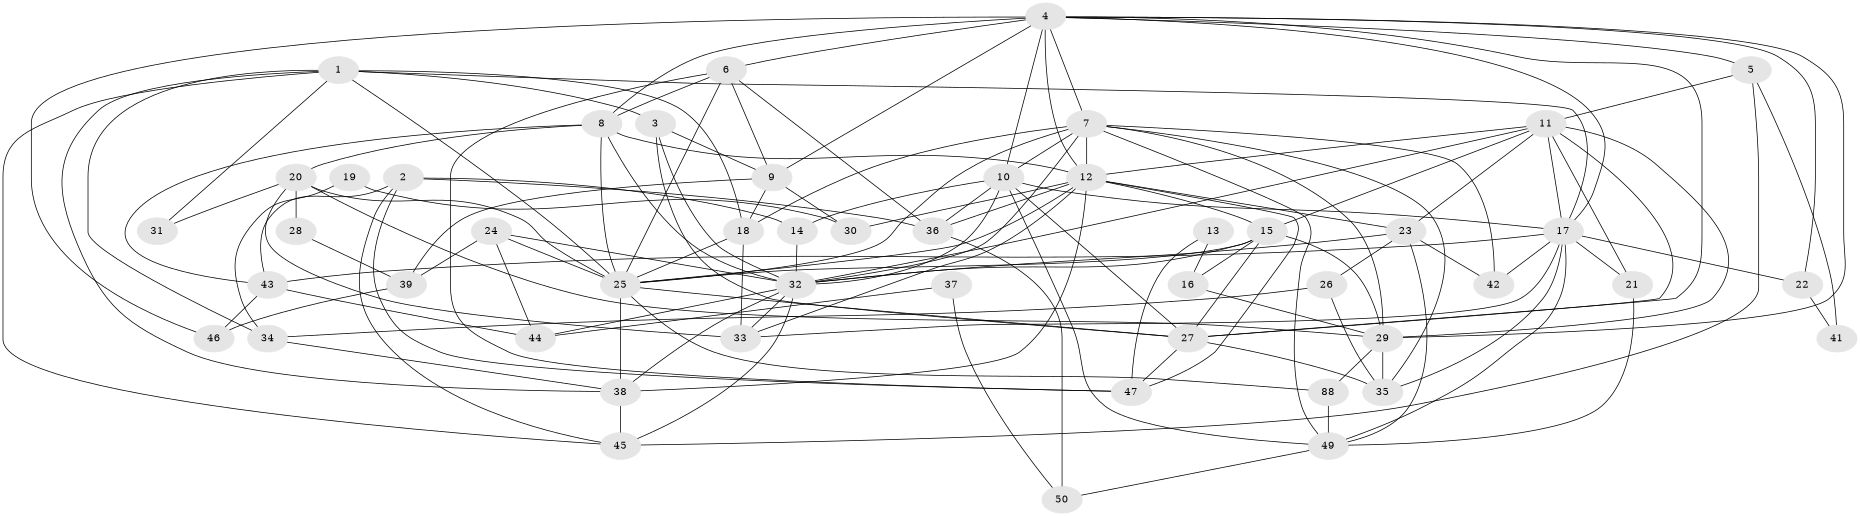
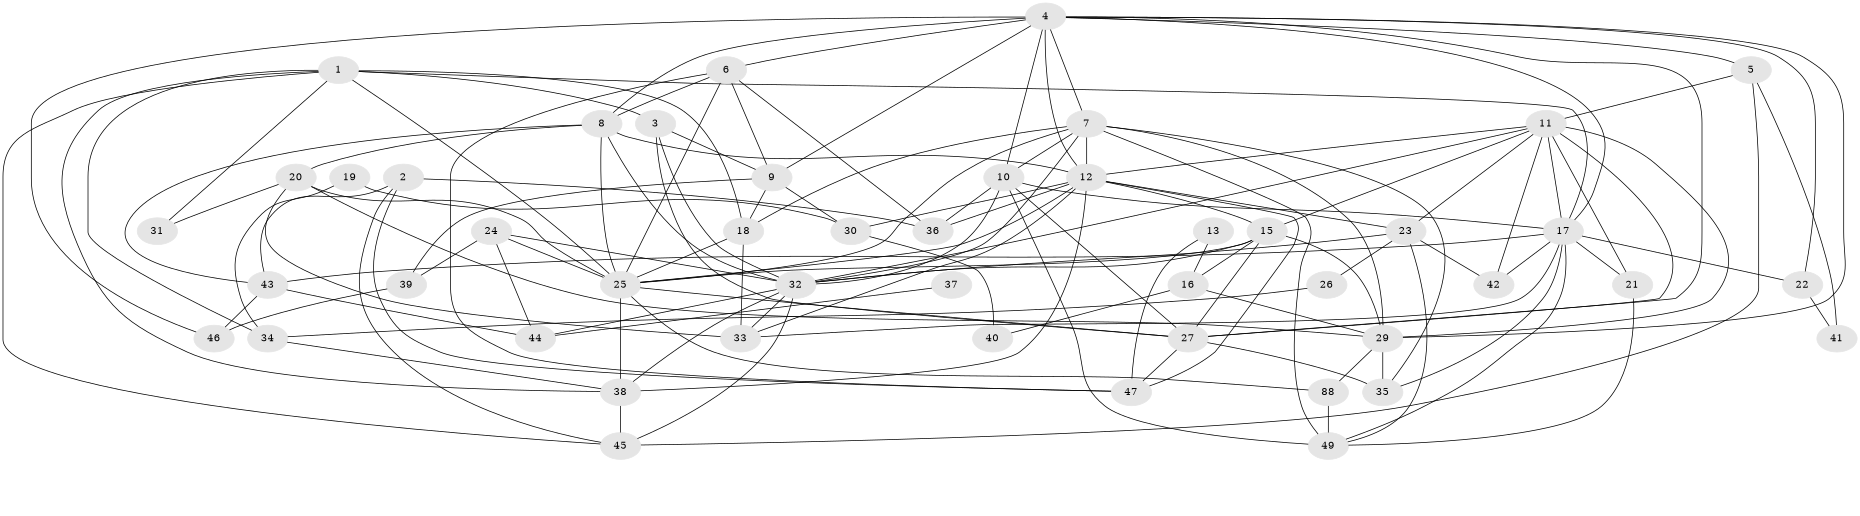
(1342, 142) -> (1520, 204)
(296, 231) -> none
(797, 231) -> none
none -> (993, 339)
(1350, 341) -> none
(1062, 500) -> none
